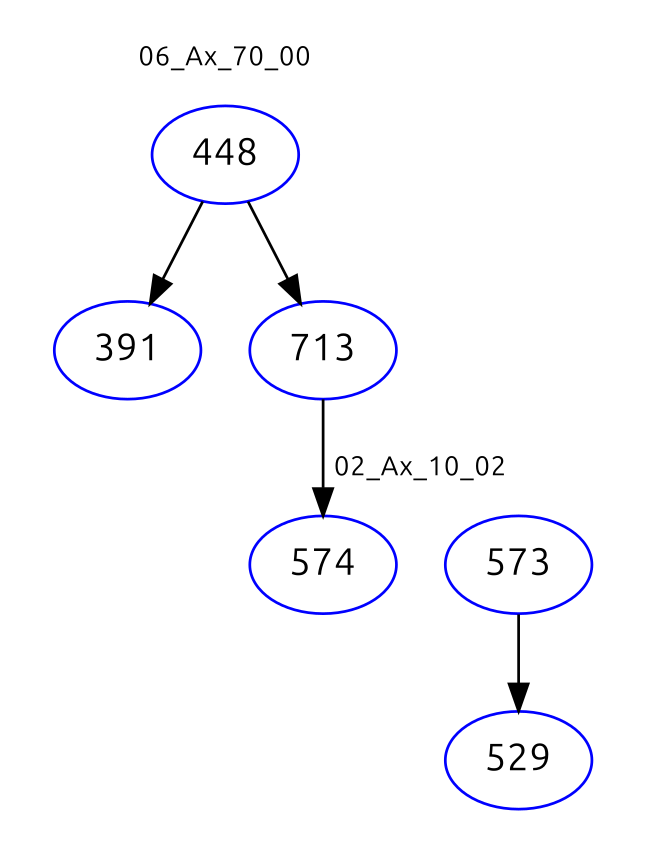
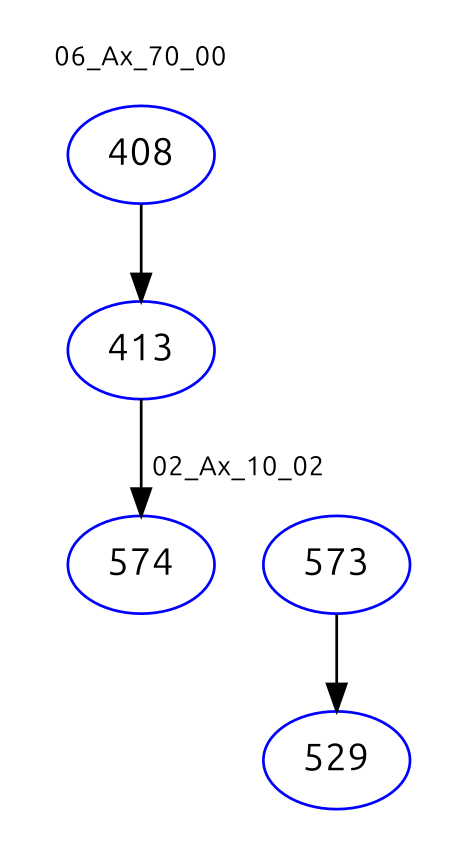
(225, 155) -> (141, 155)
(128, 350) -> none
(323, 350) -> (141, 350)
